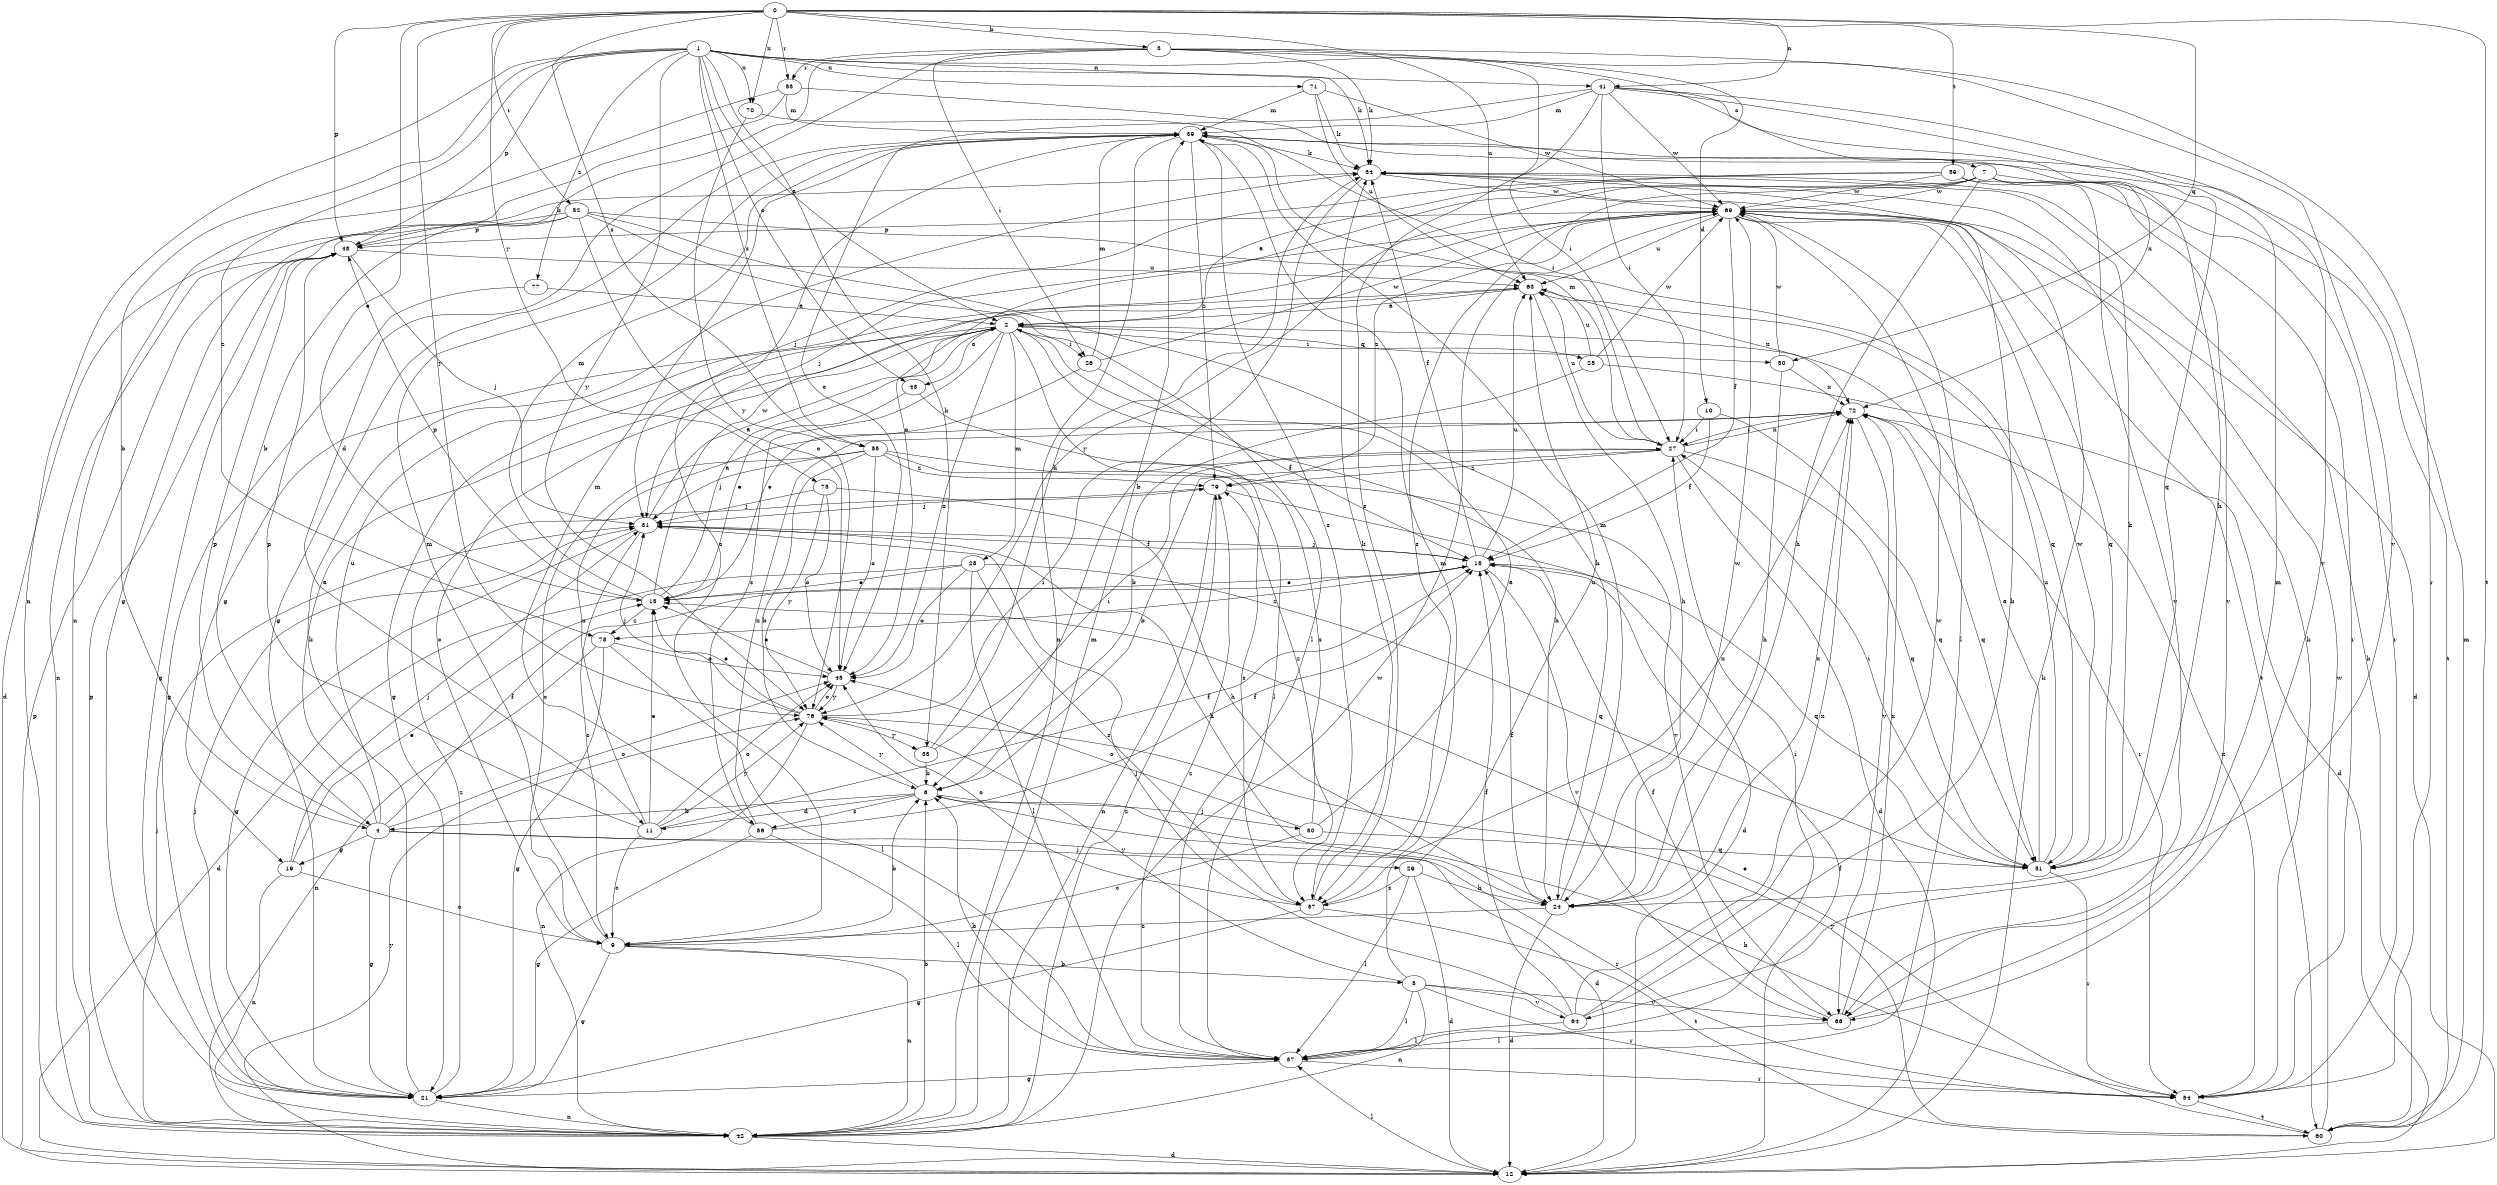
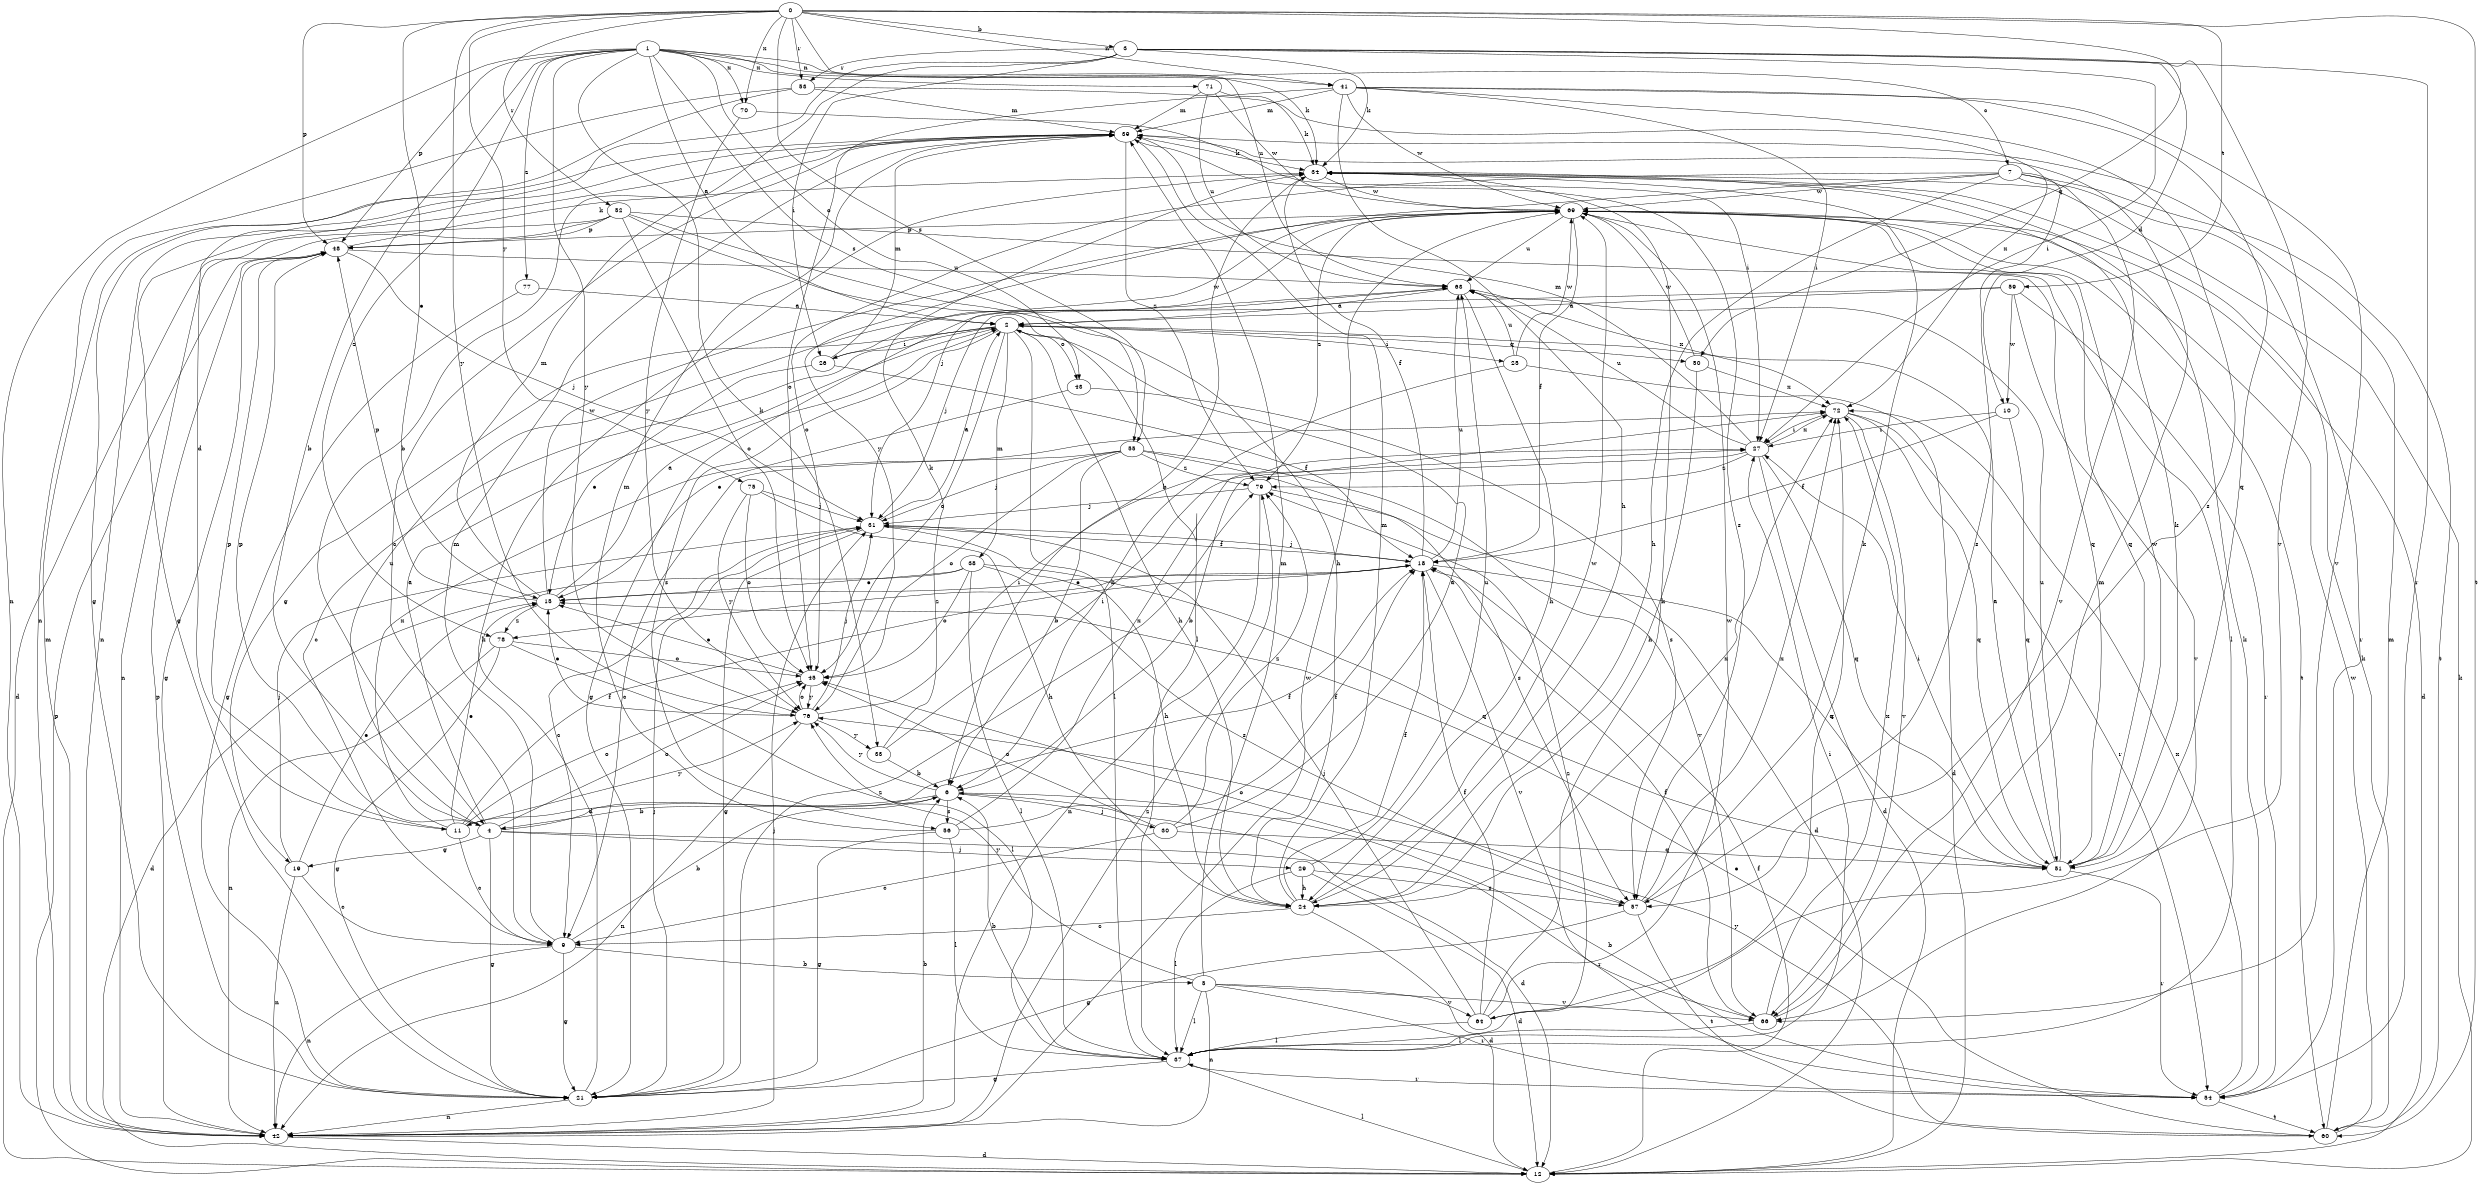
(1818, 195) -> (2010, 347)
(973, 564) -> (972, 564)
(499, 1164) -> none
